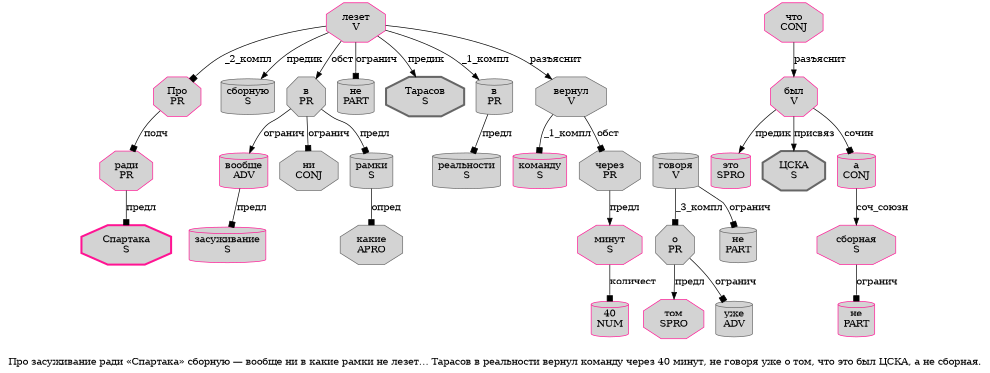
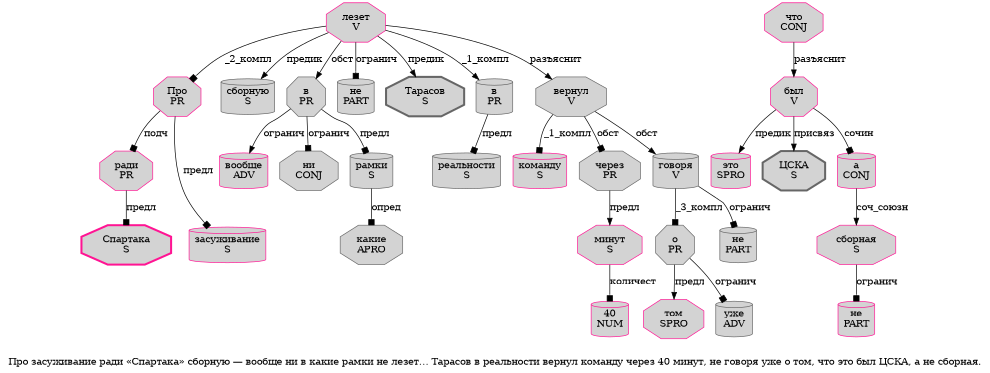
none -> (623, 130)
(236, 204) -> (178, 173)
